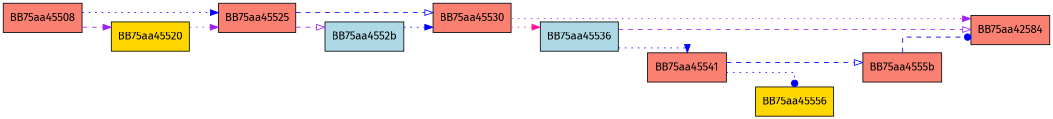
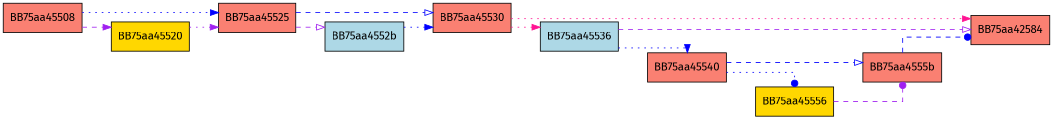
(737, 19) -> (737, 19)
(687, 67) -> (687, 67)
none -> (875, 102)
